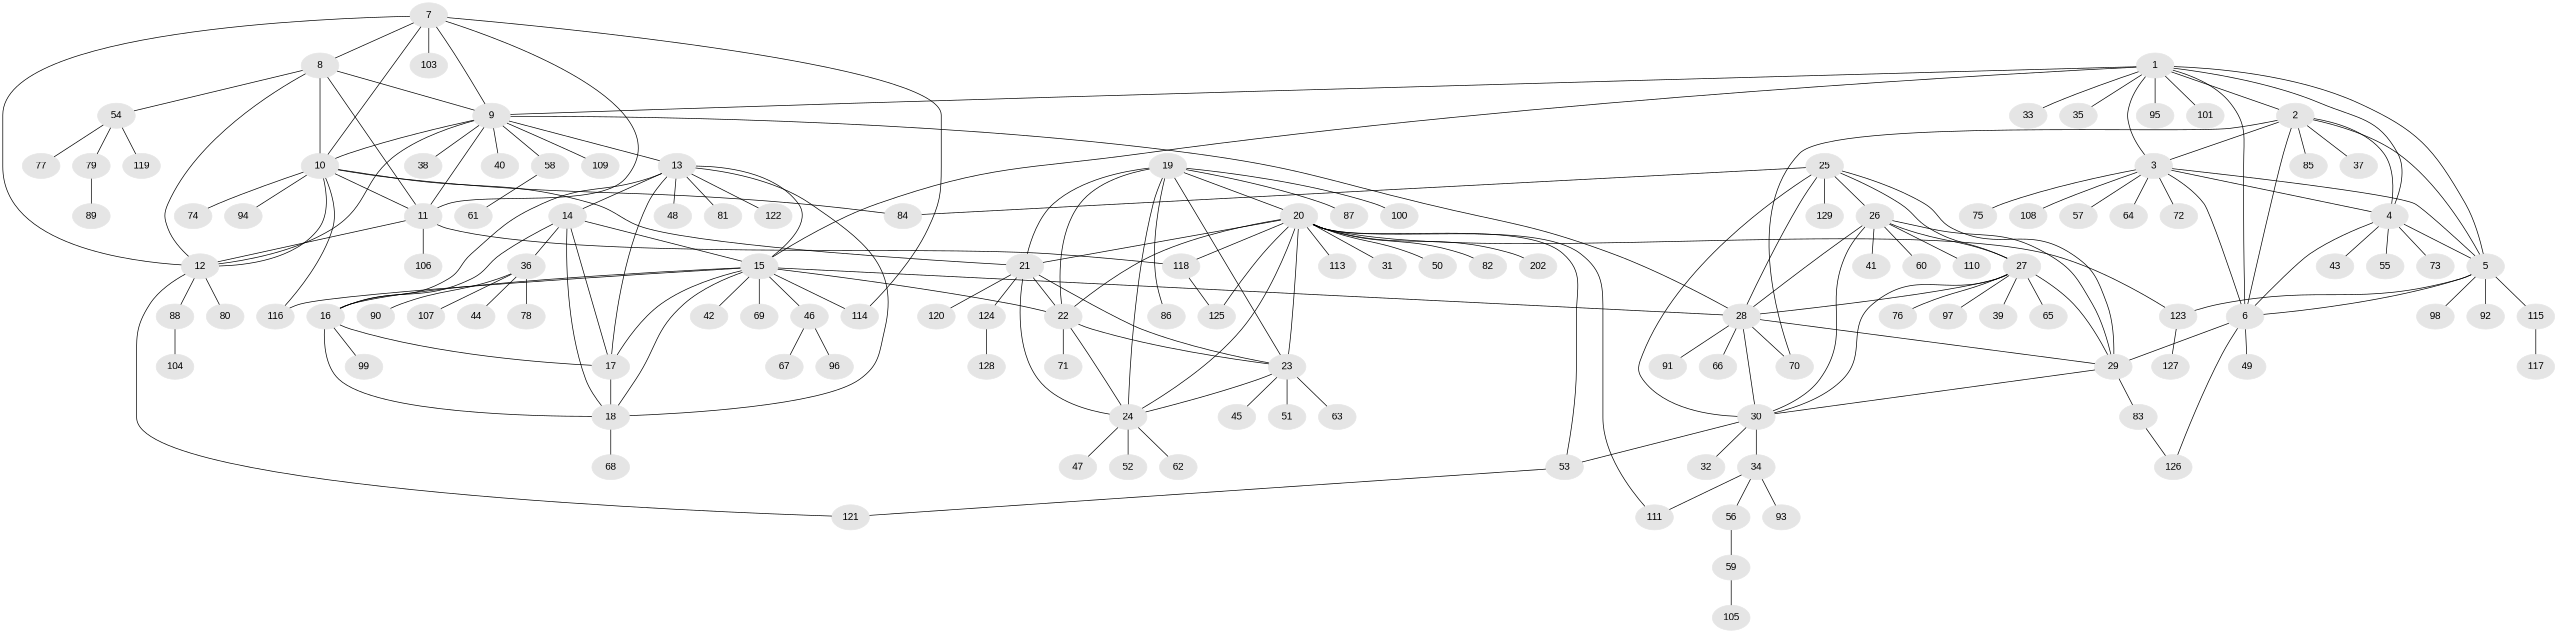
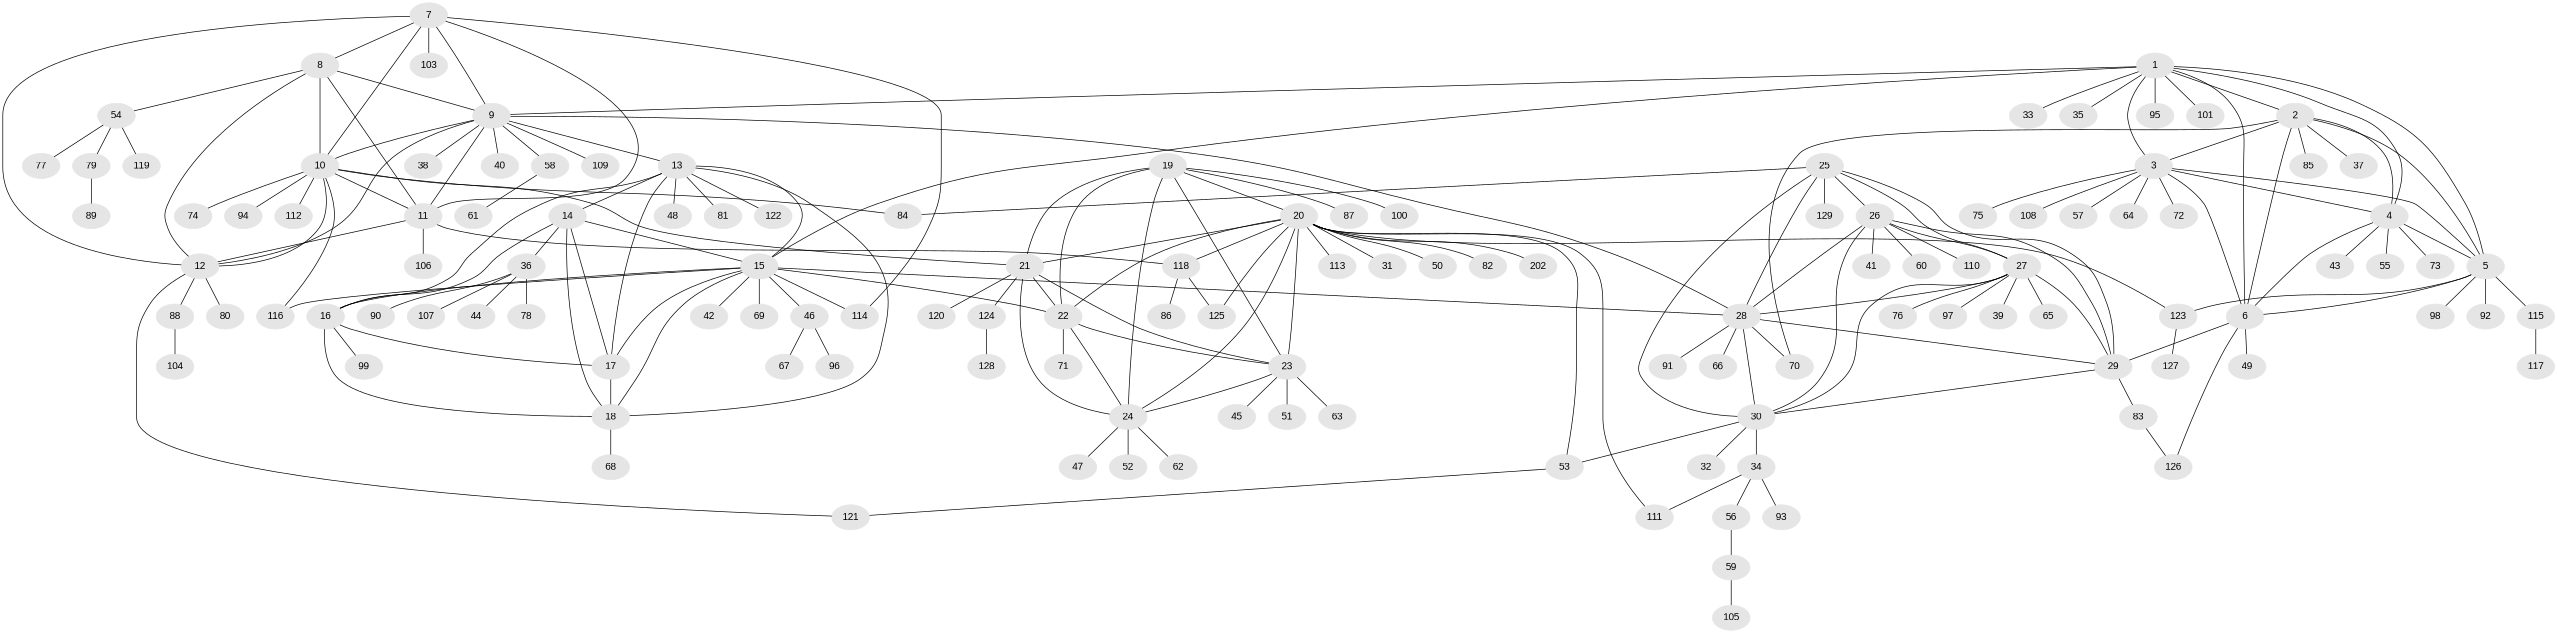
none -> (294, 216)
(1155, 238) -> (1174, 292)
